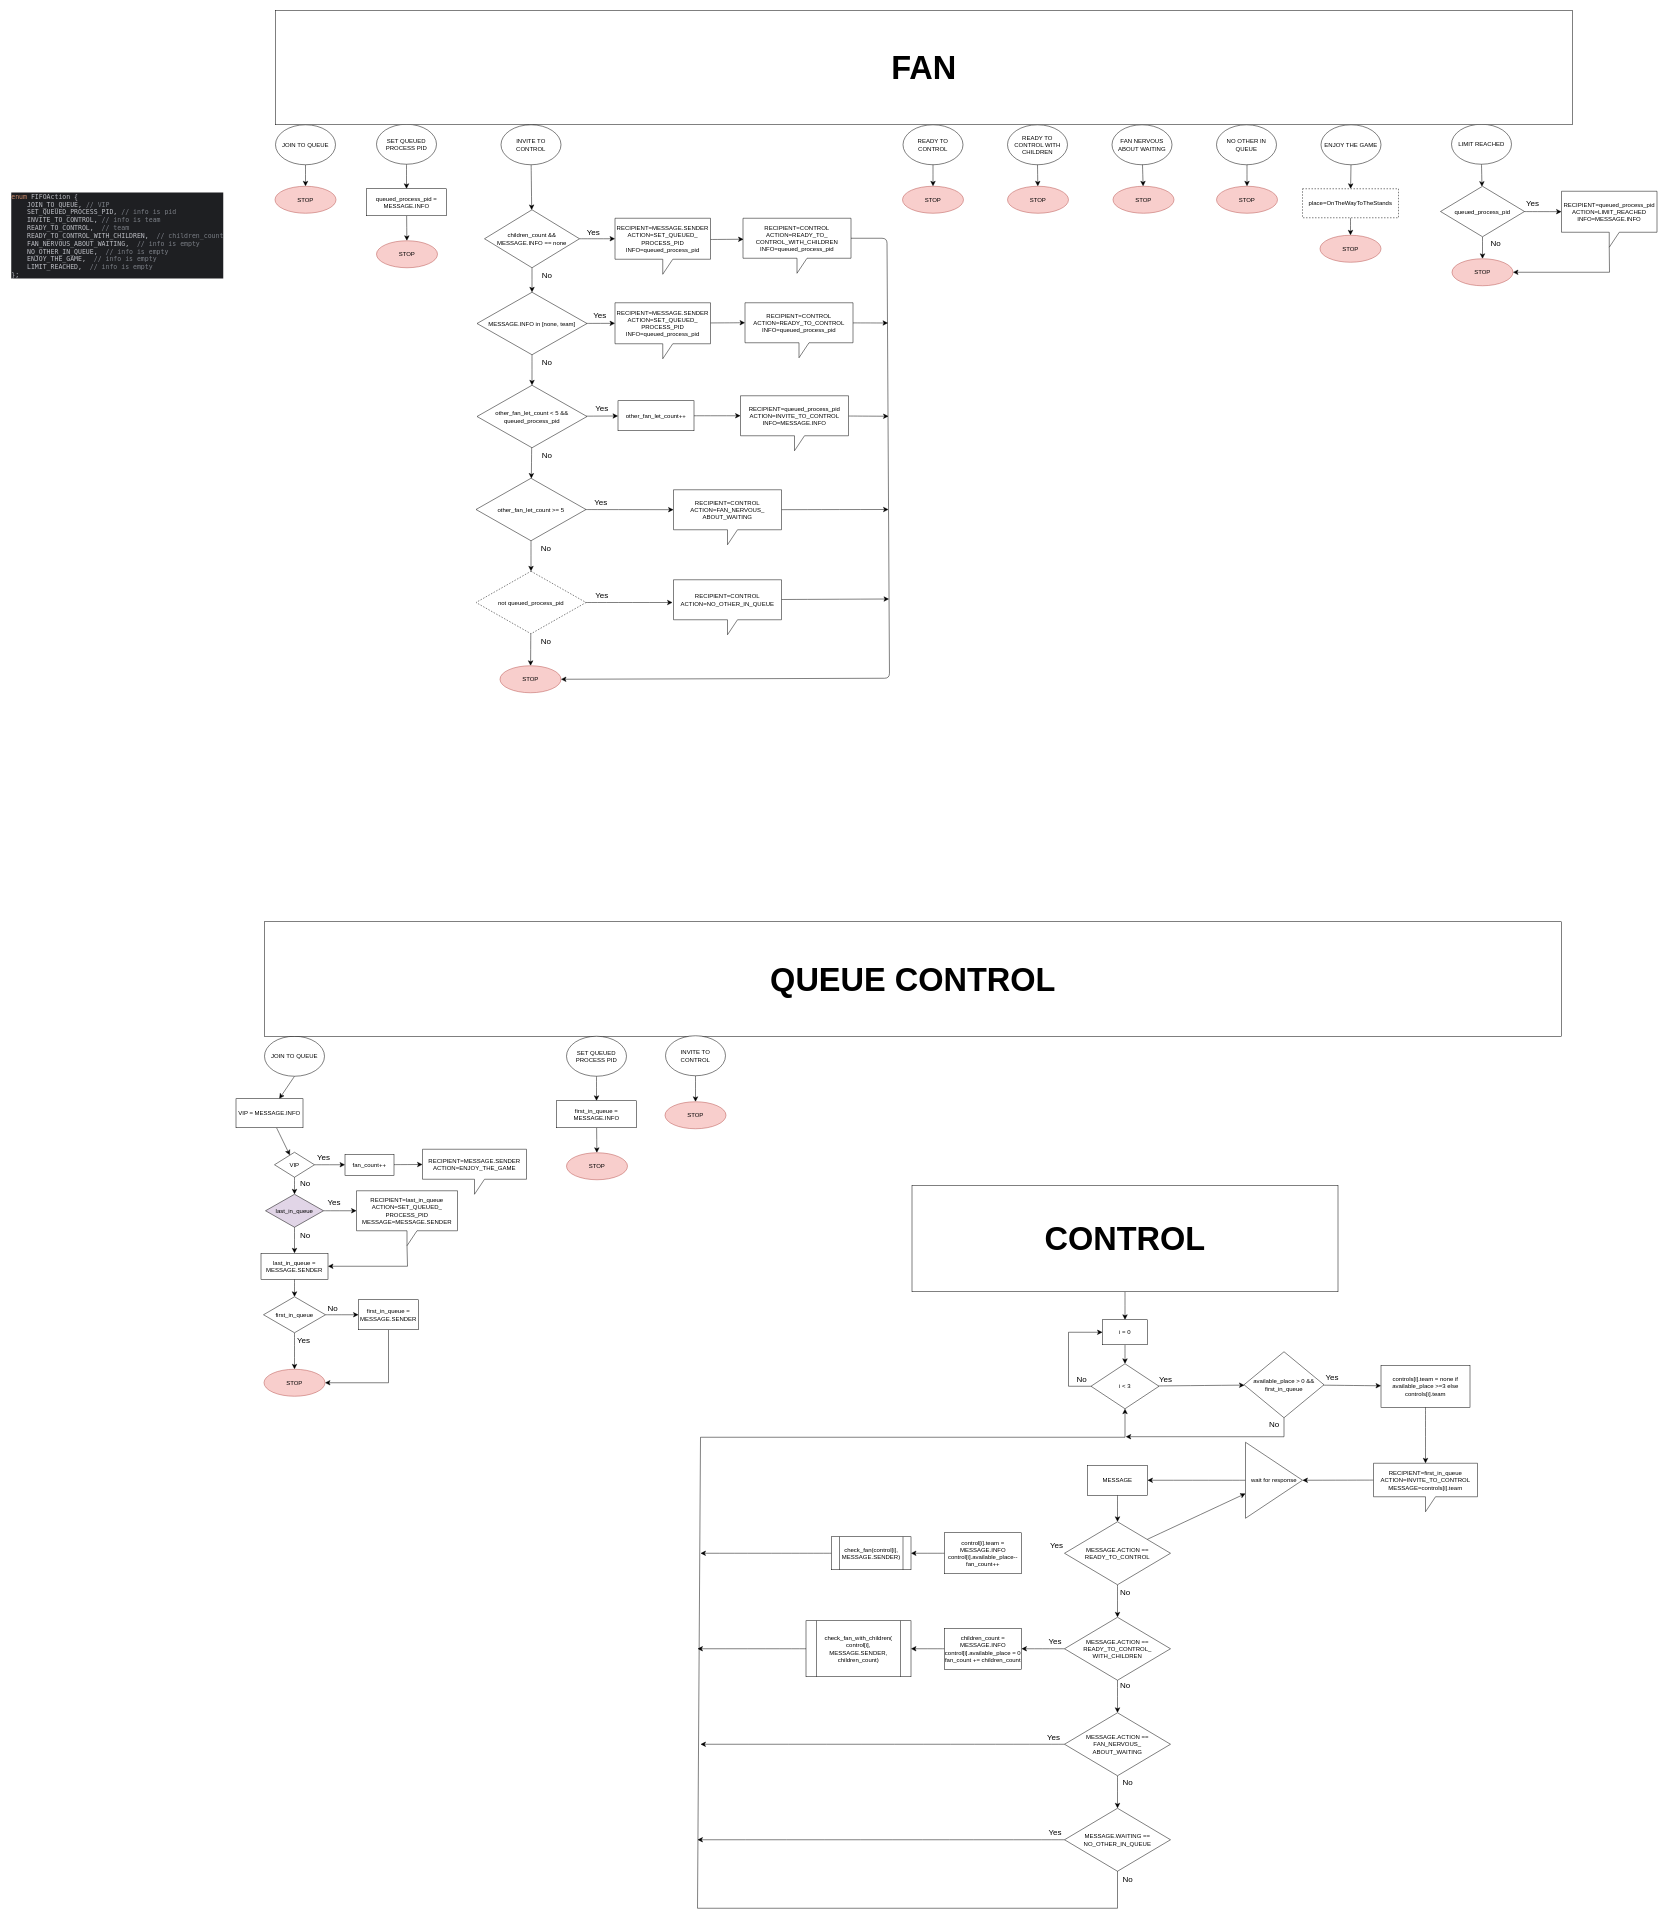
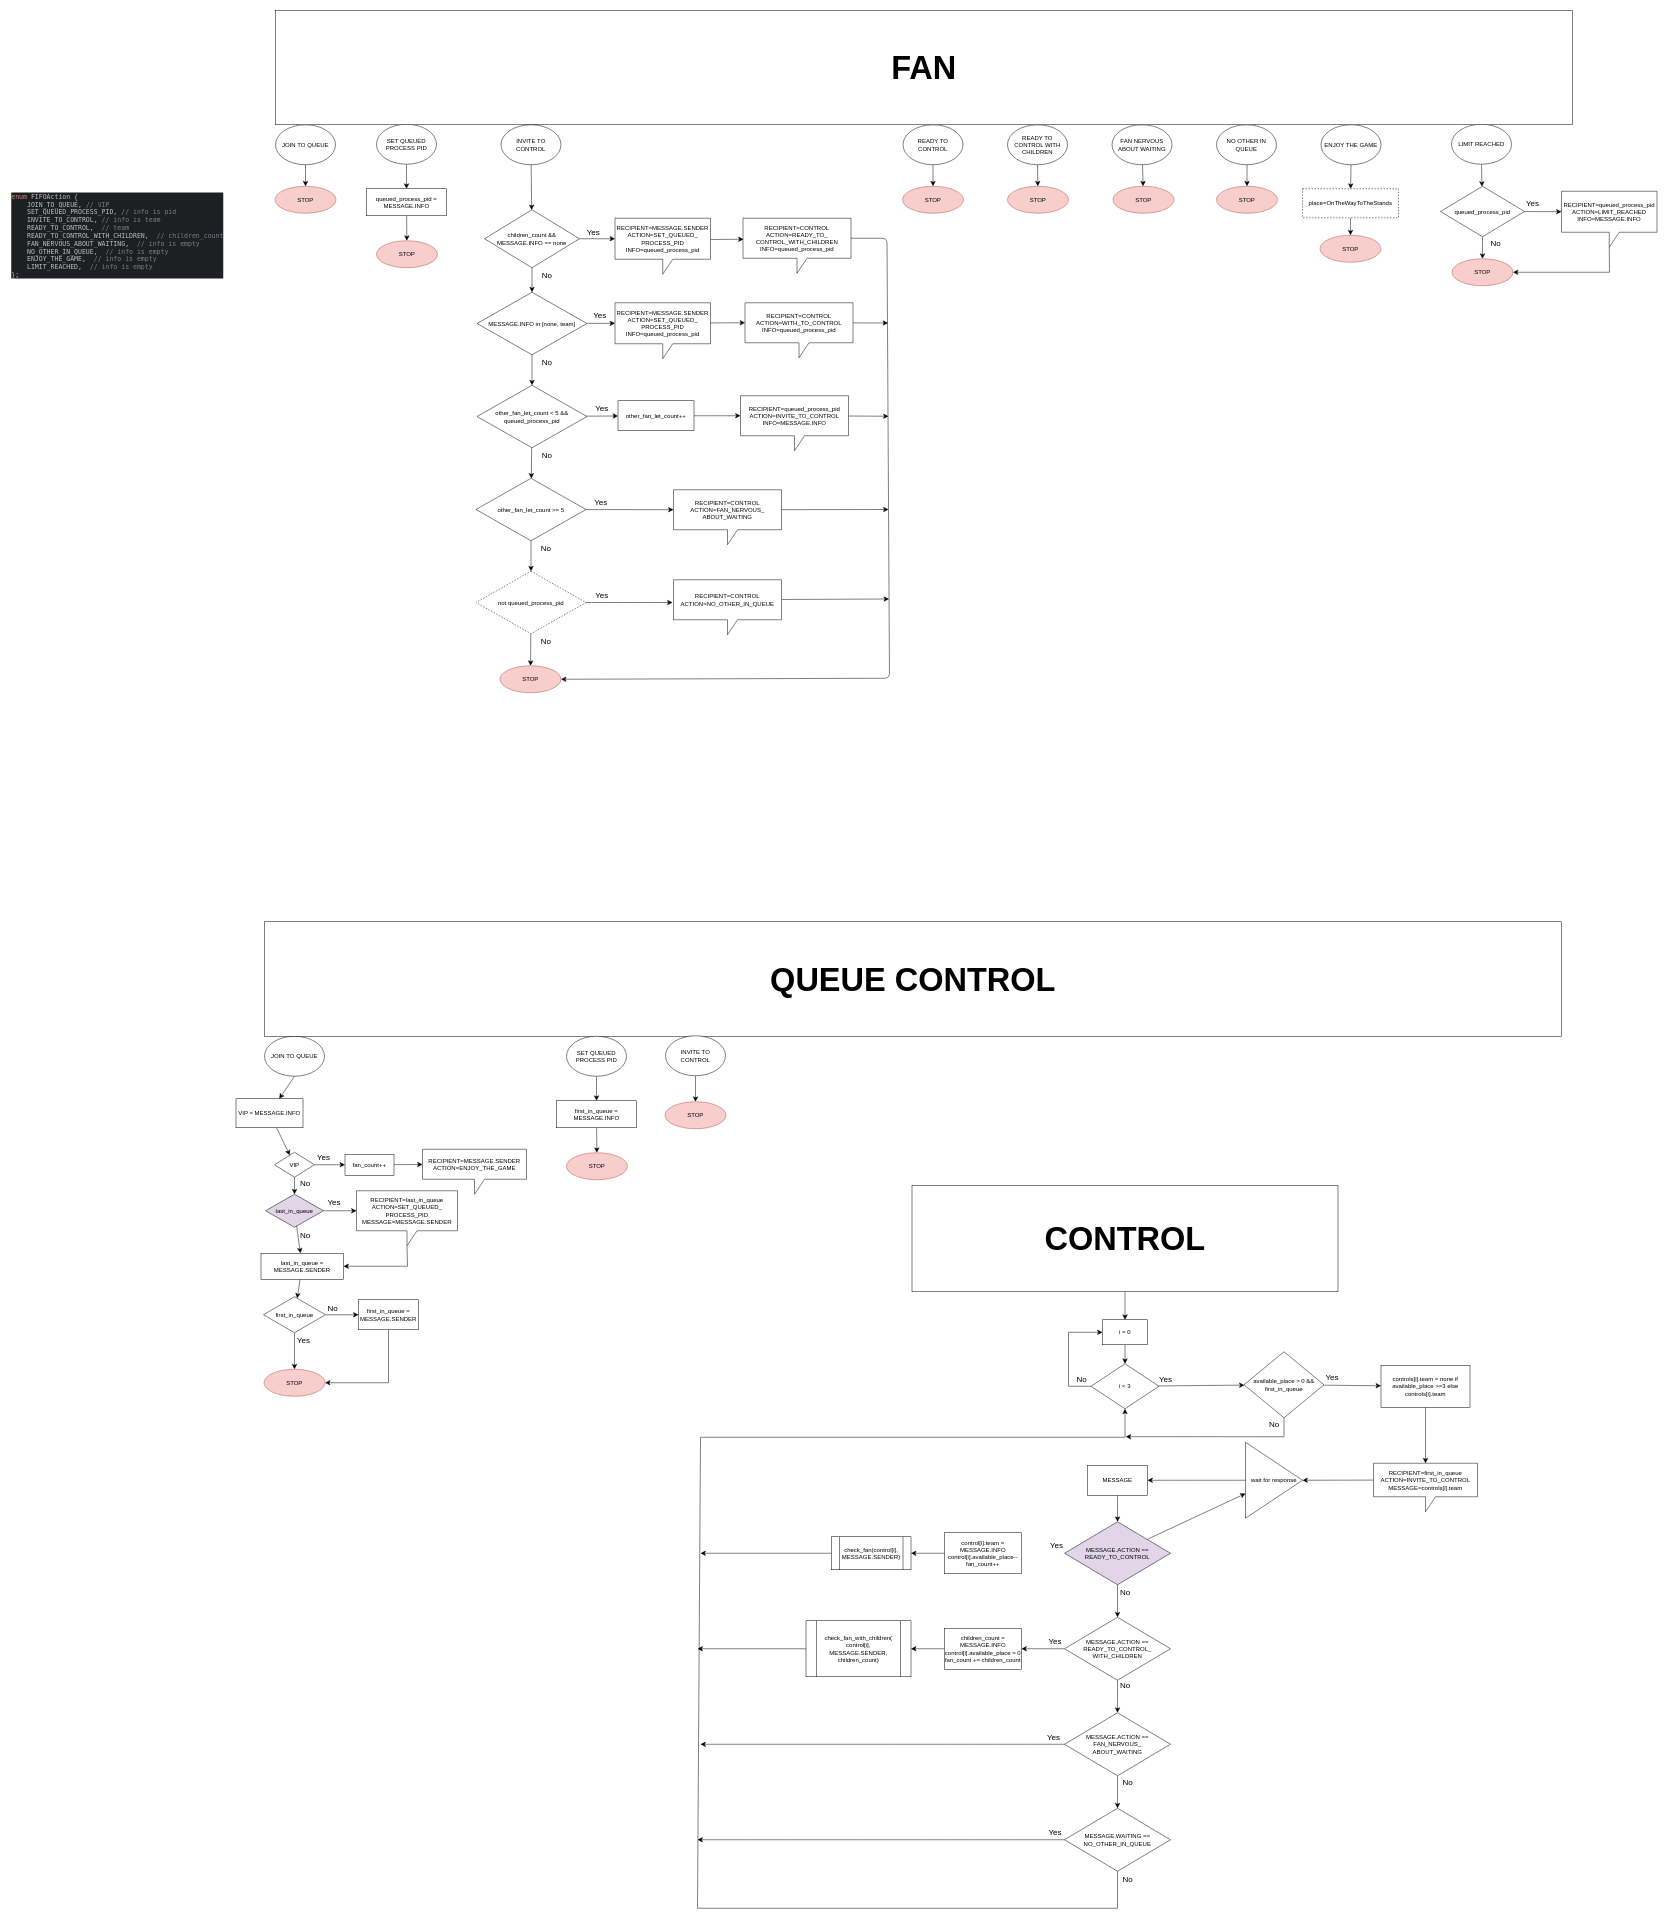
(799, 323) -> (799, 323)
(294, 1266) -> (302, 1266)
(1117, 1553) -> (1117, 1553)
